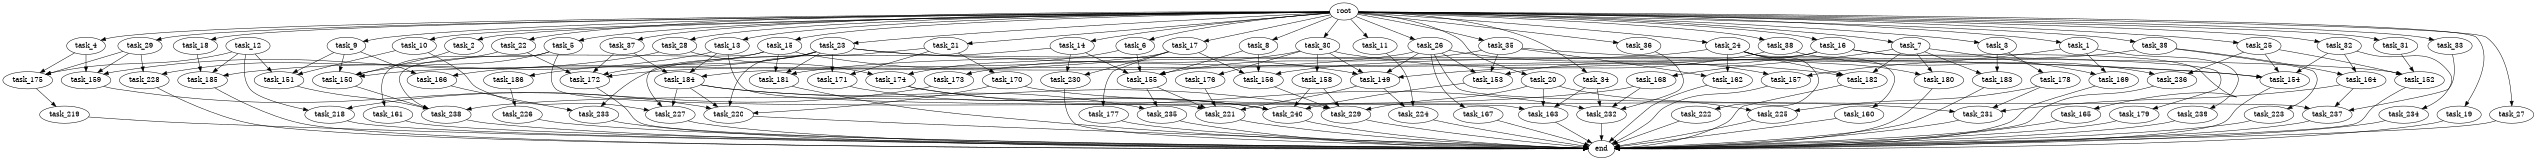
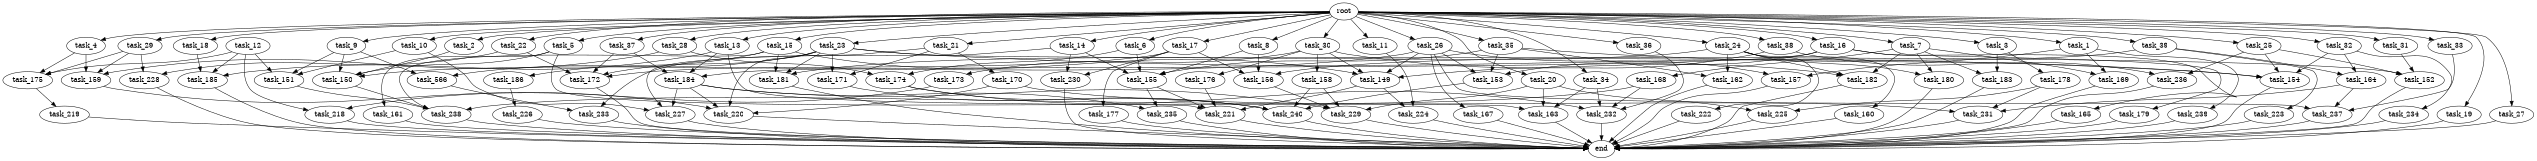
(432, 80) -> (432, 80)
